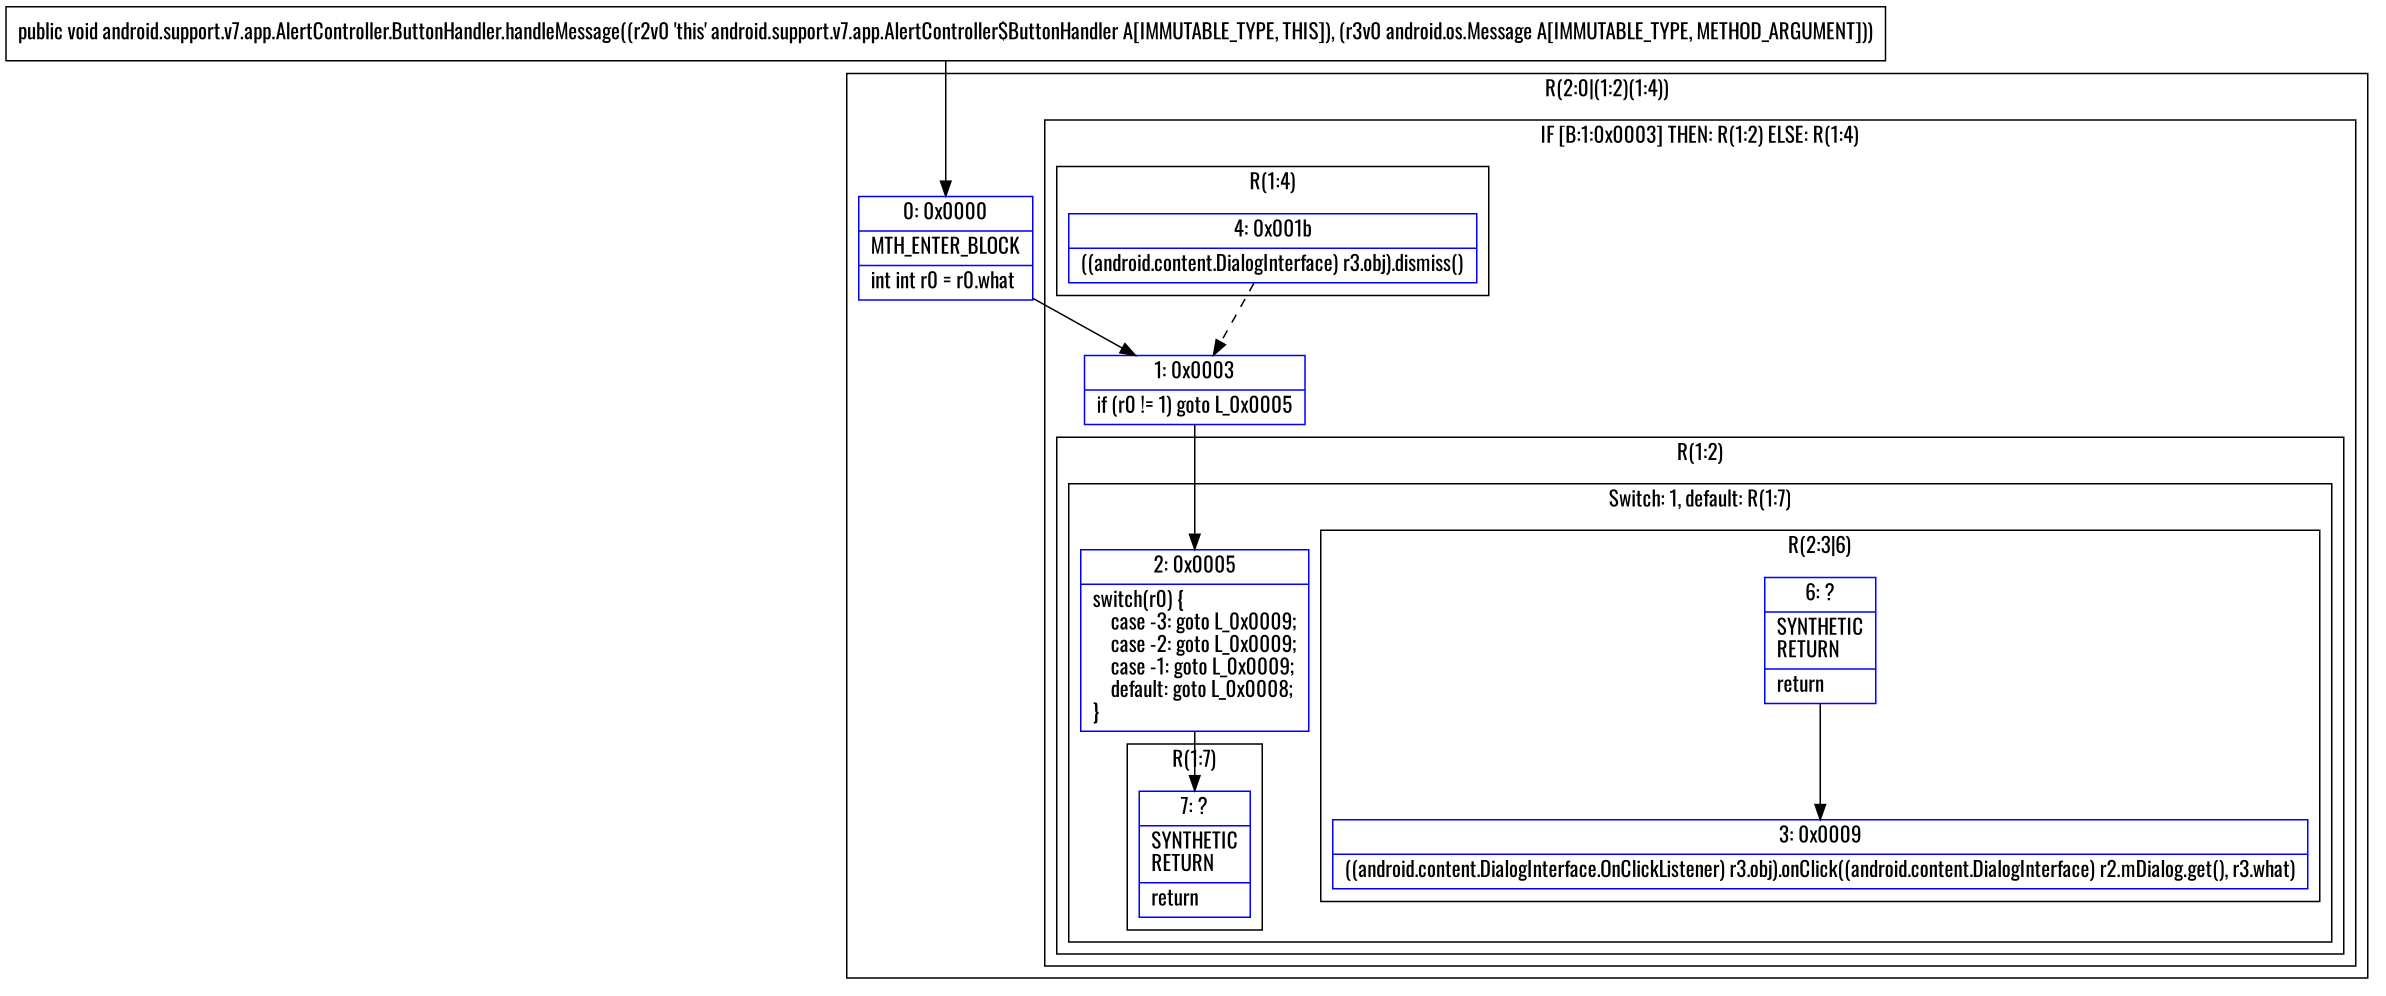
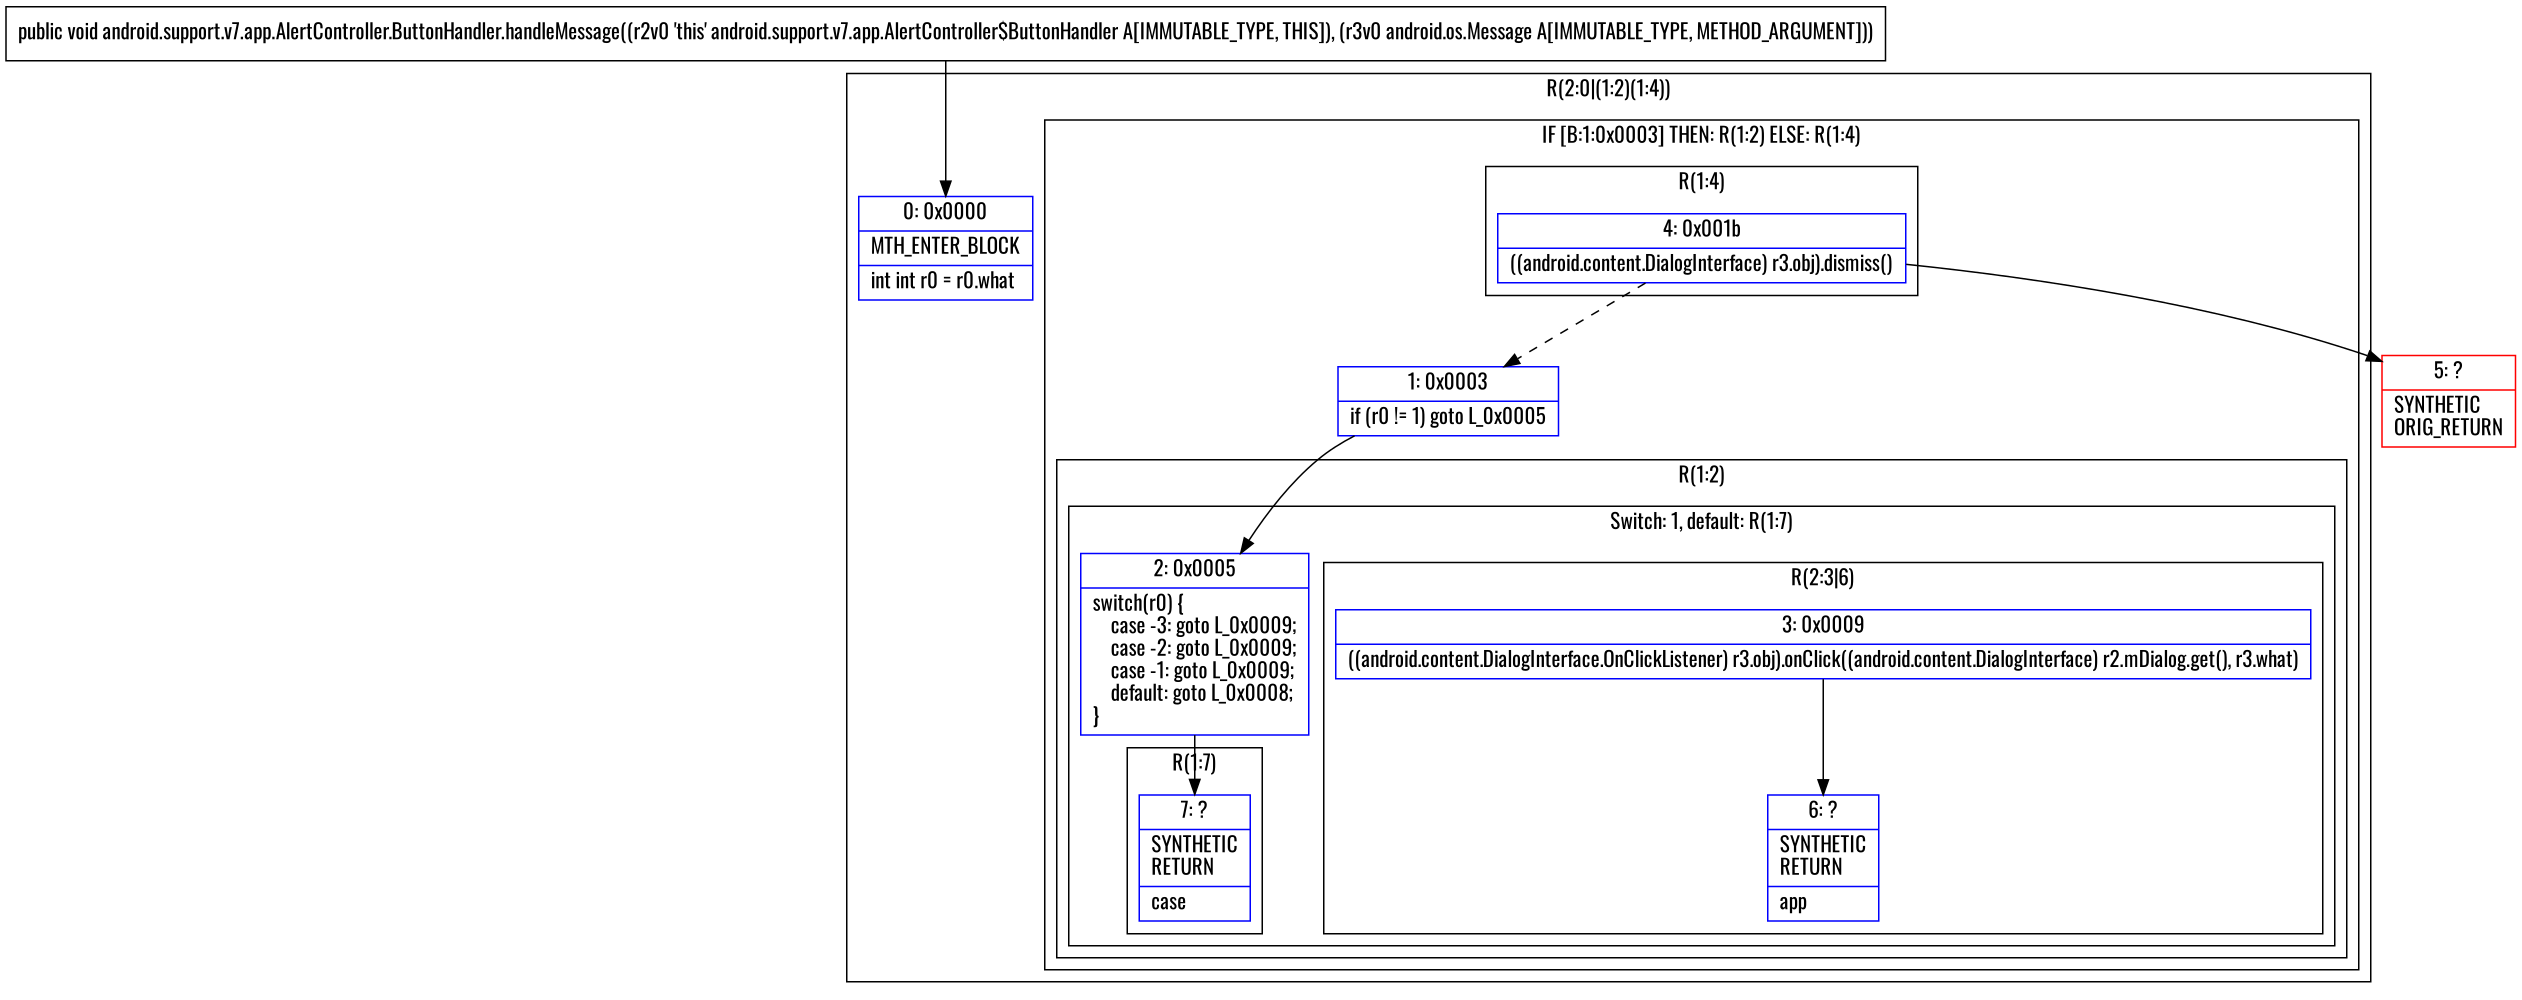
(1077, 323) -> none
none -> (2449, 401)
(1801, 686) -> (1794, 903)
(1820, 754) -> (1823, 729)
(1175, 899) -> (1169, 903)
